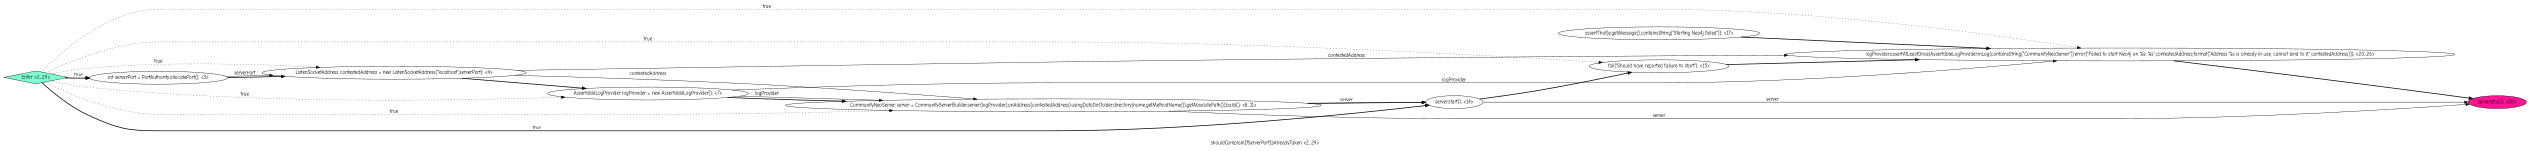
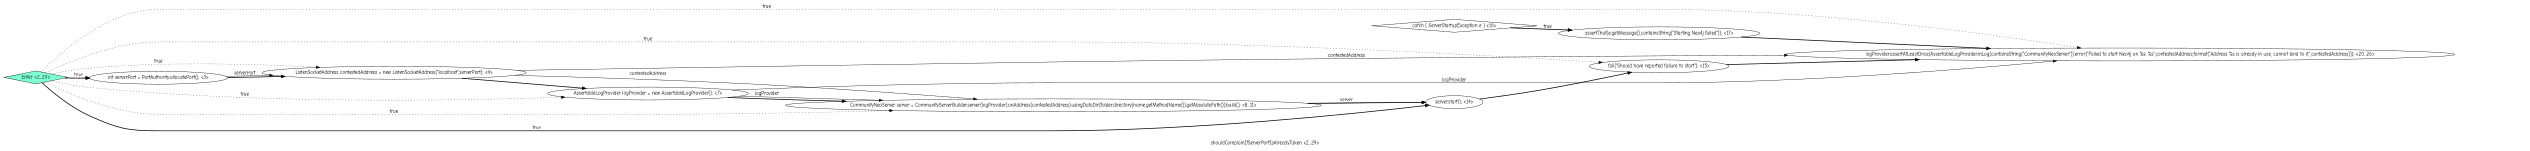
none -> (1454, 26)
(2497, 102) -> none
